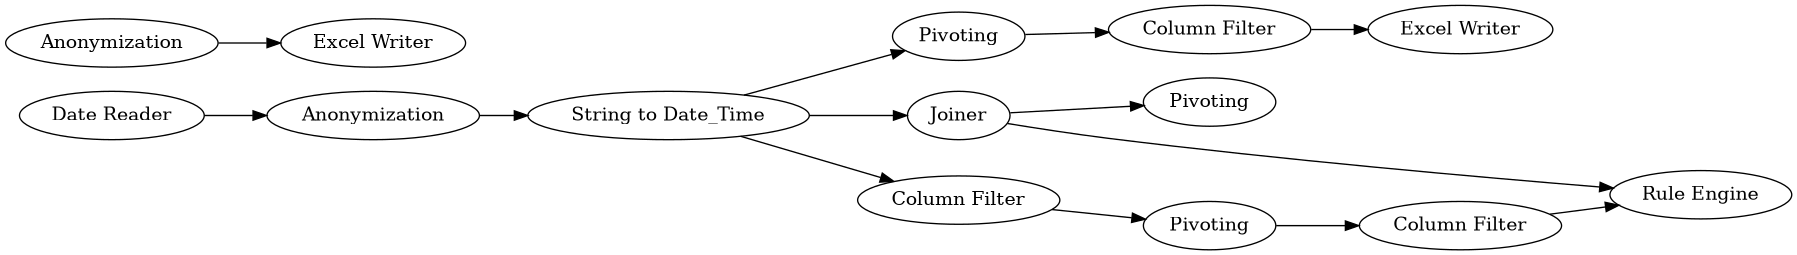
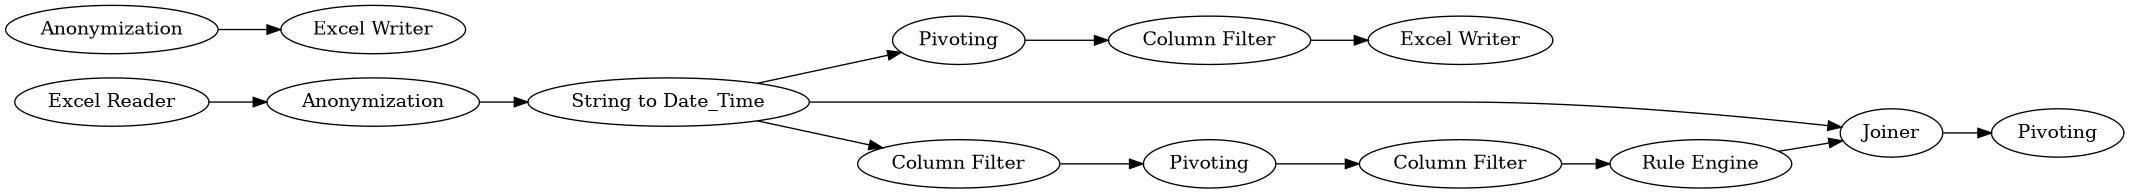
(112, 116) -> (112, 102)
(1303, 160) -> (1804, 147)
